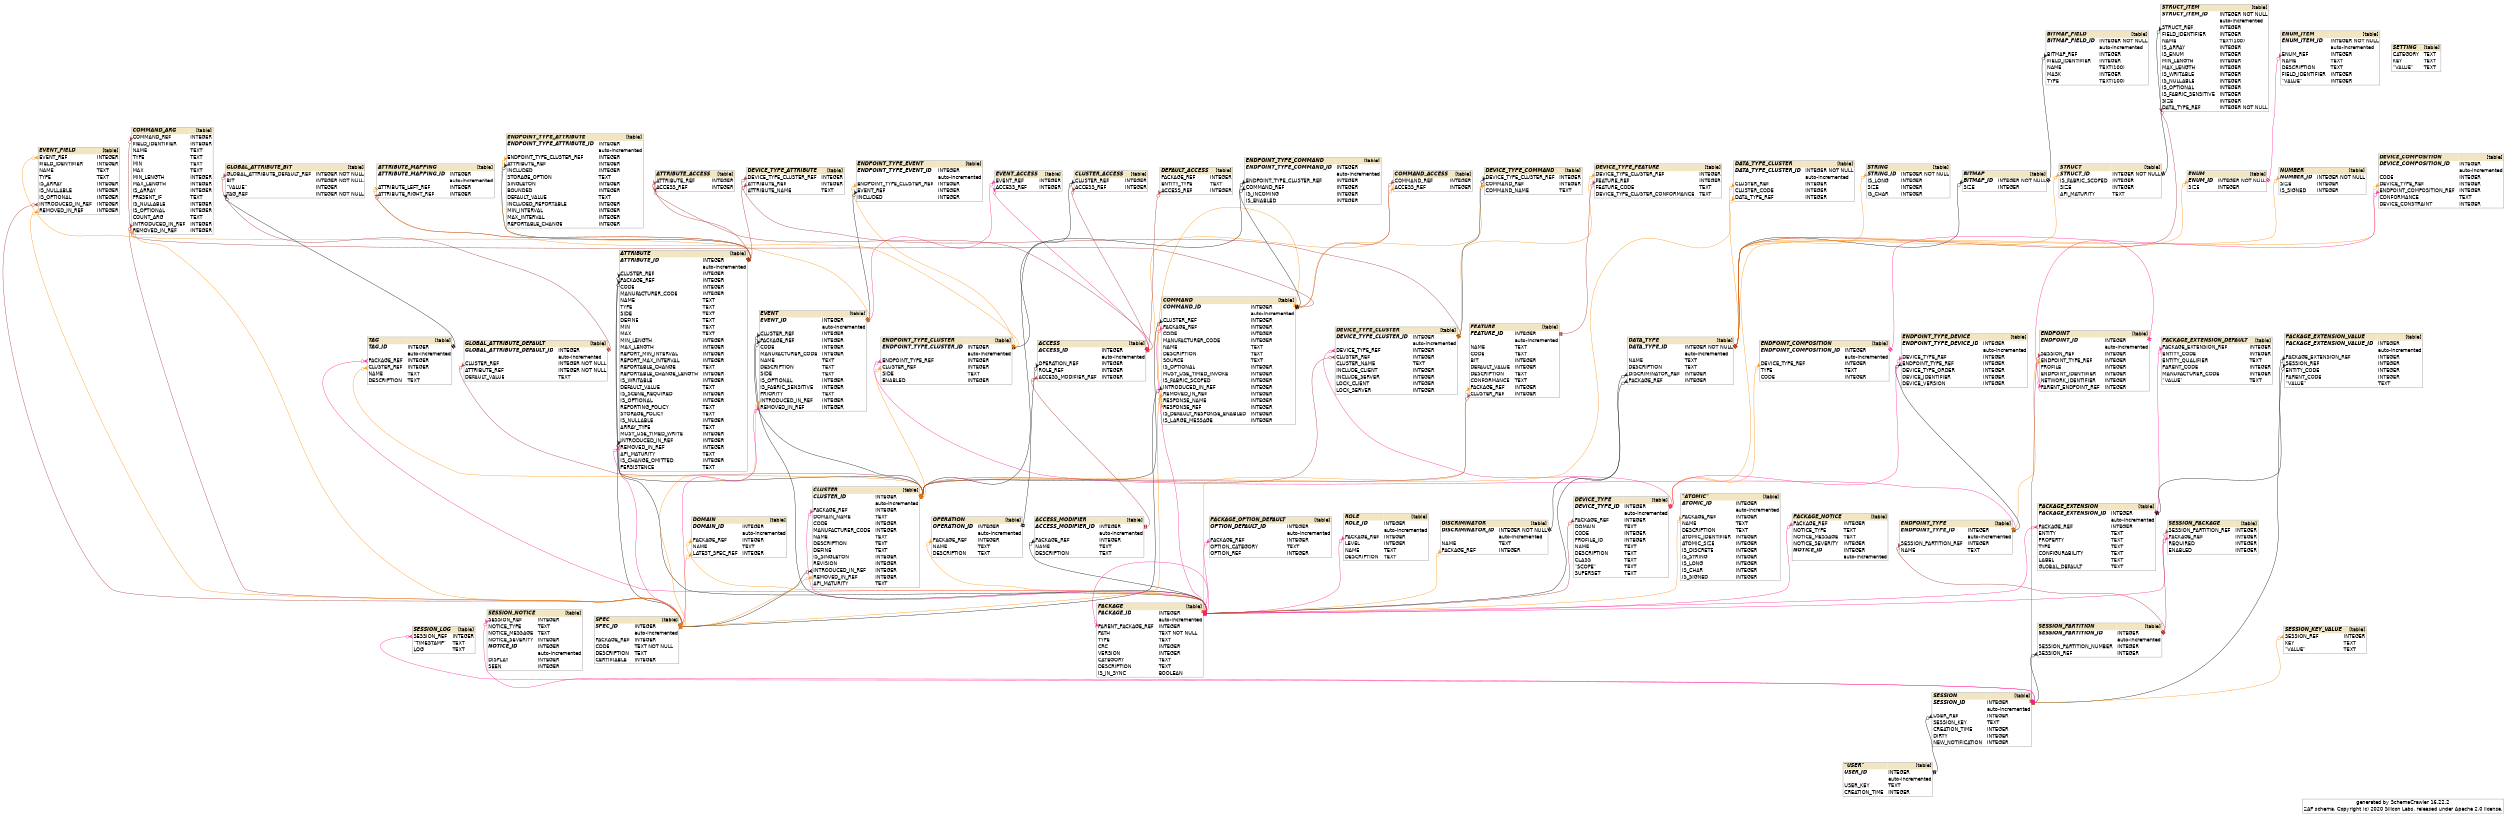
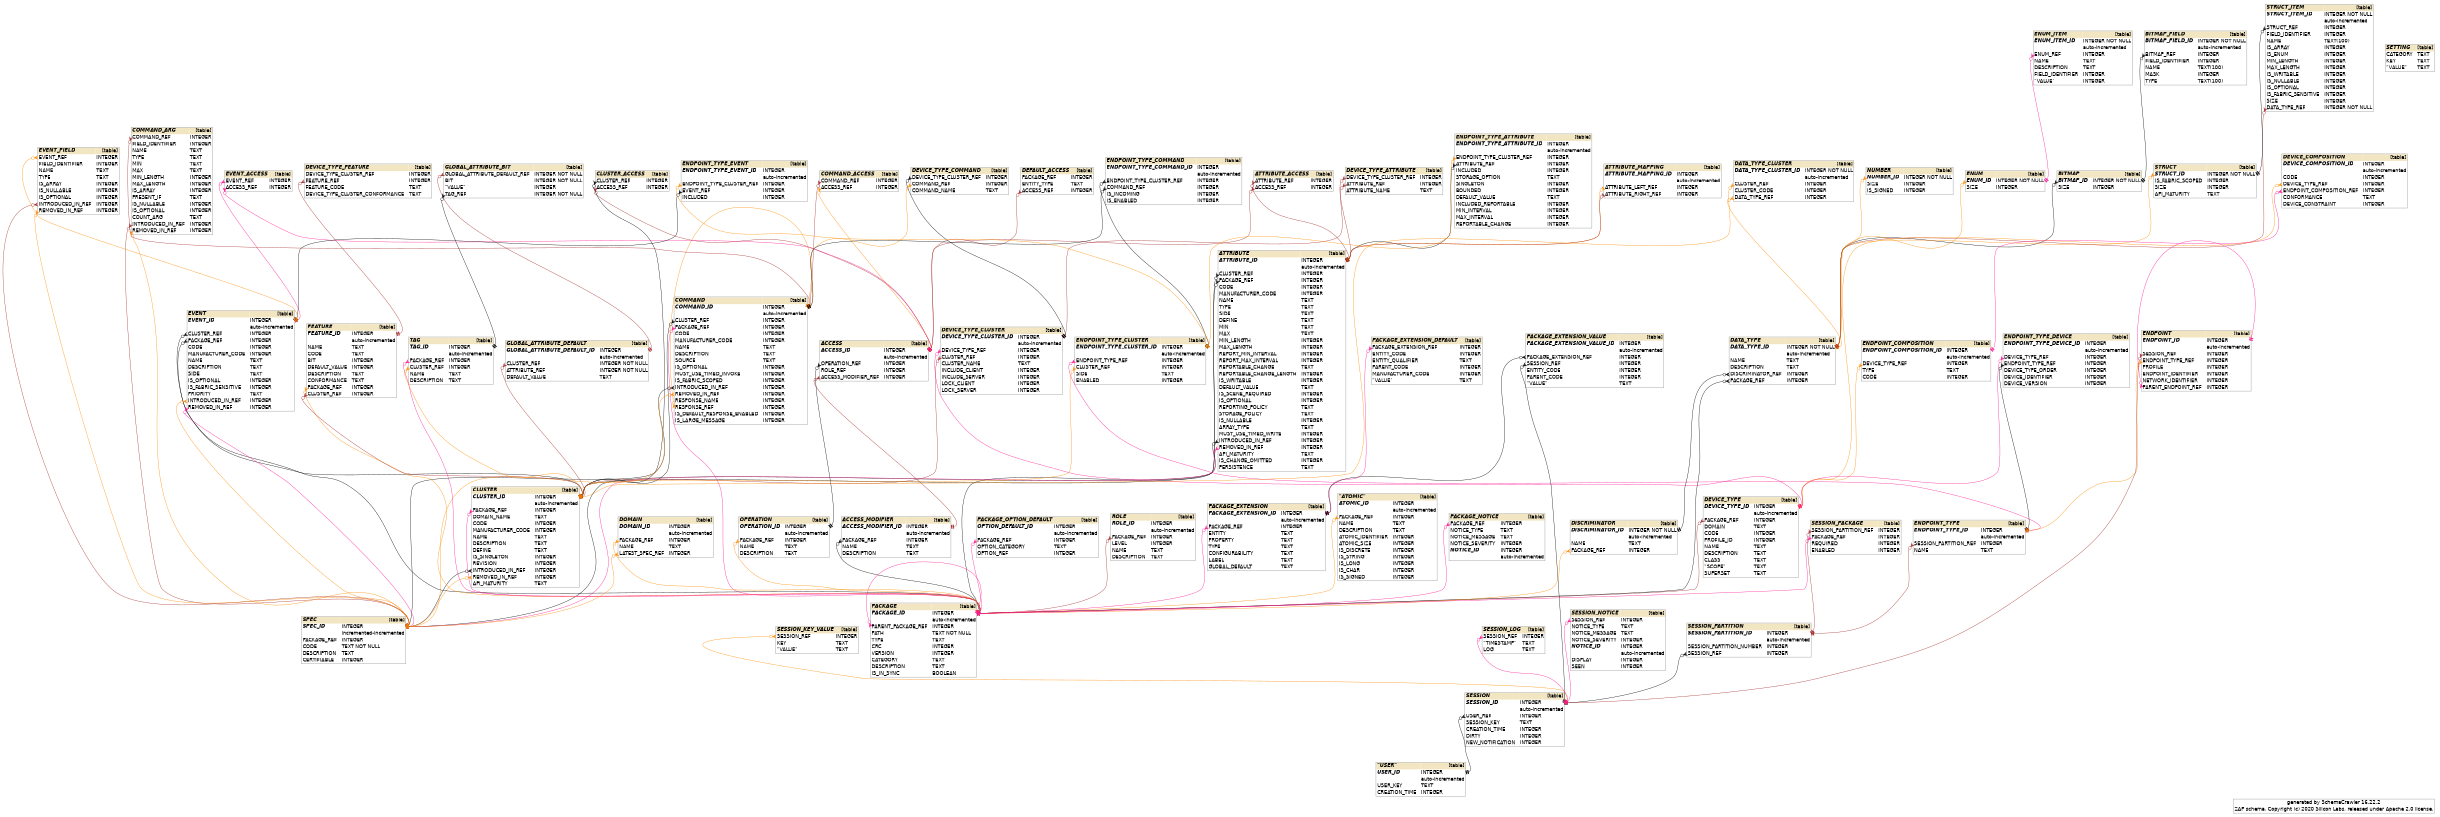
(1908, 181) -> none
(1512, 241) -> none
(1298, 606) -> (1068, 605)
(656, 633) -> (373, 633)
